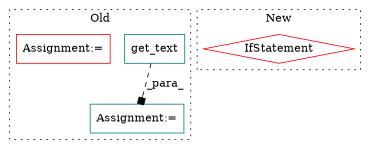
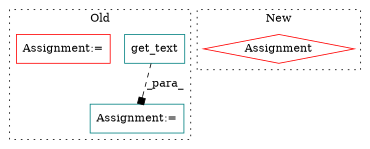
(279, 49) -> (279, 49)
